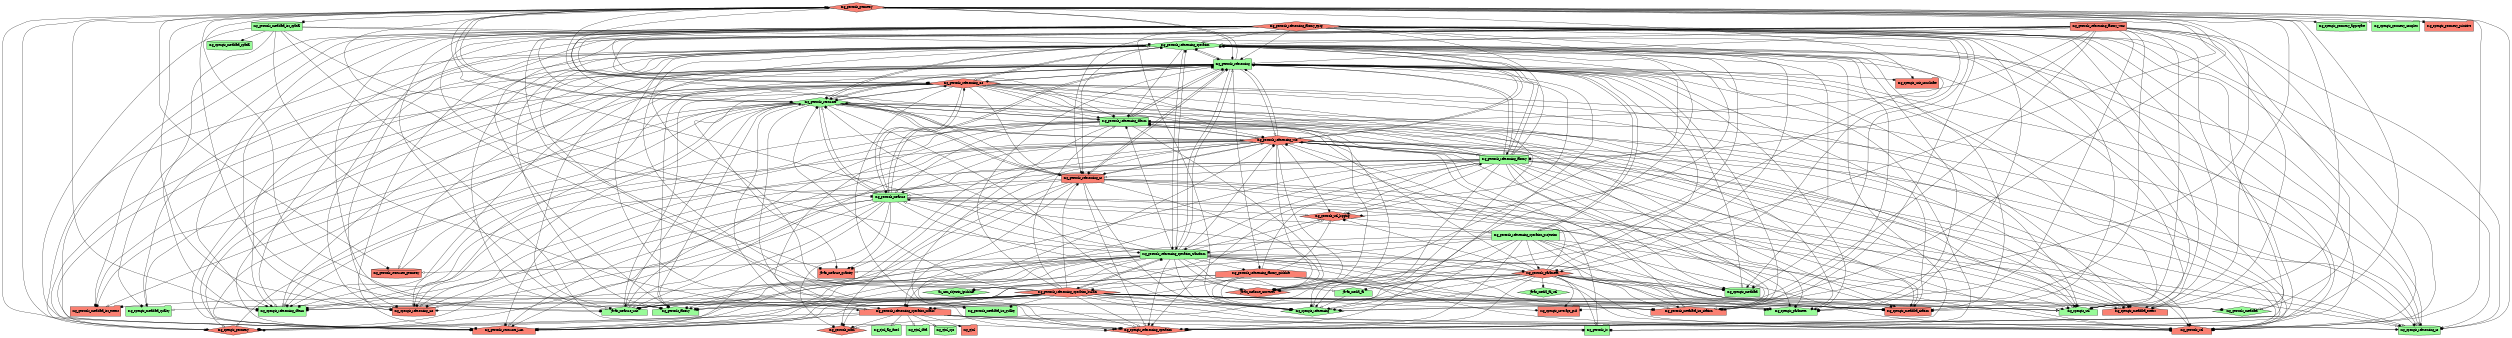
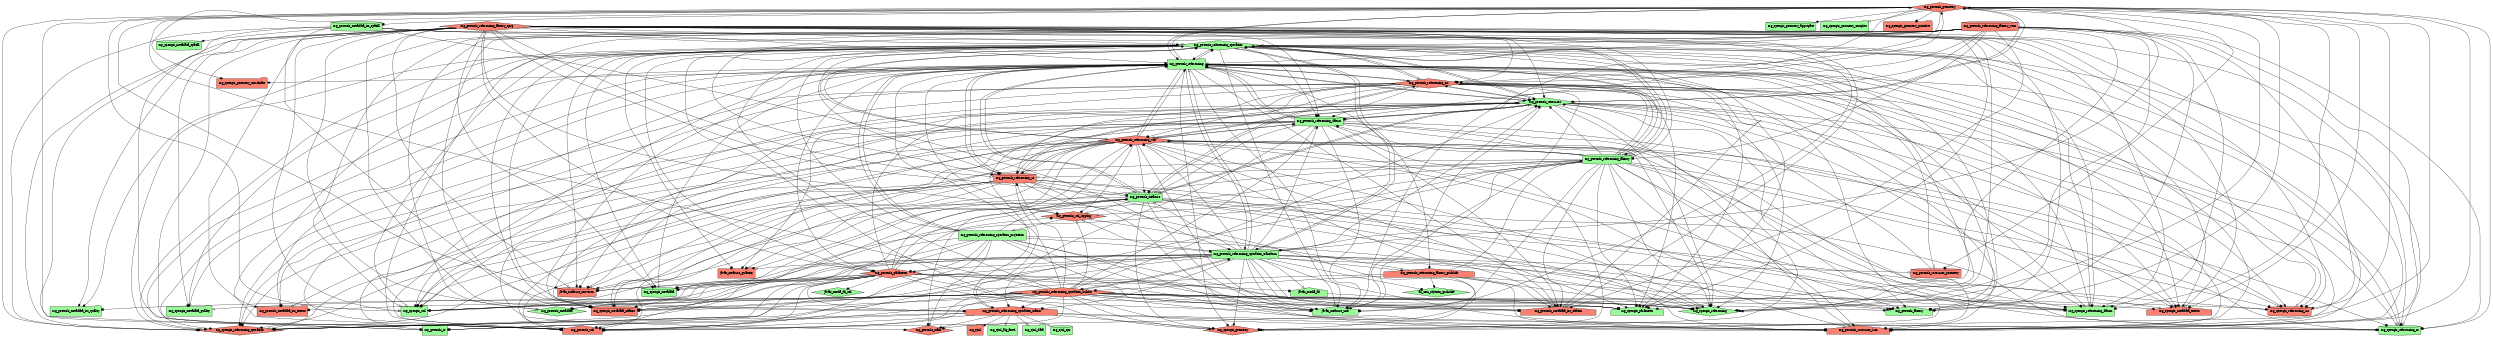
(1917, 83) -> (242, 83)
(1178, 156) -> (1380, 133)
(1258, 292) -> (577, 292)
(1559, 311) -> none
(2078, 311) -> (414, 311)
